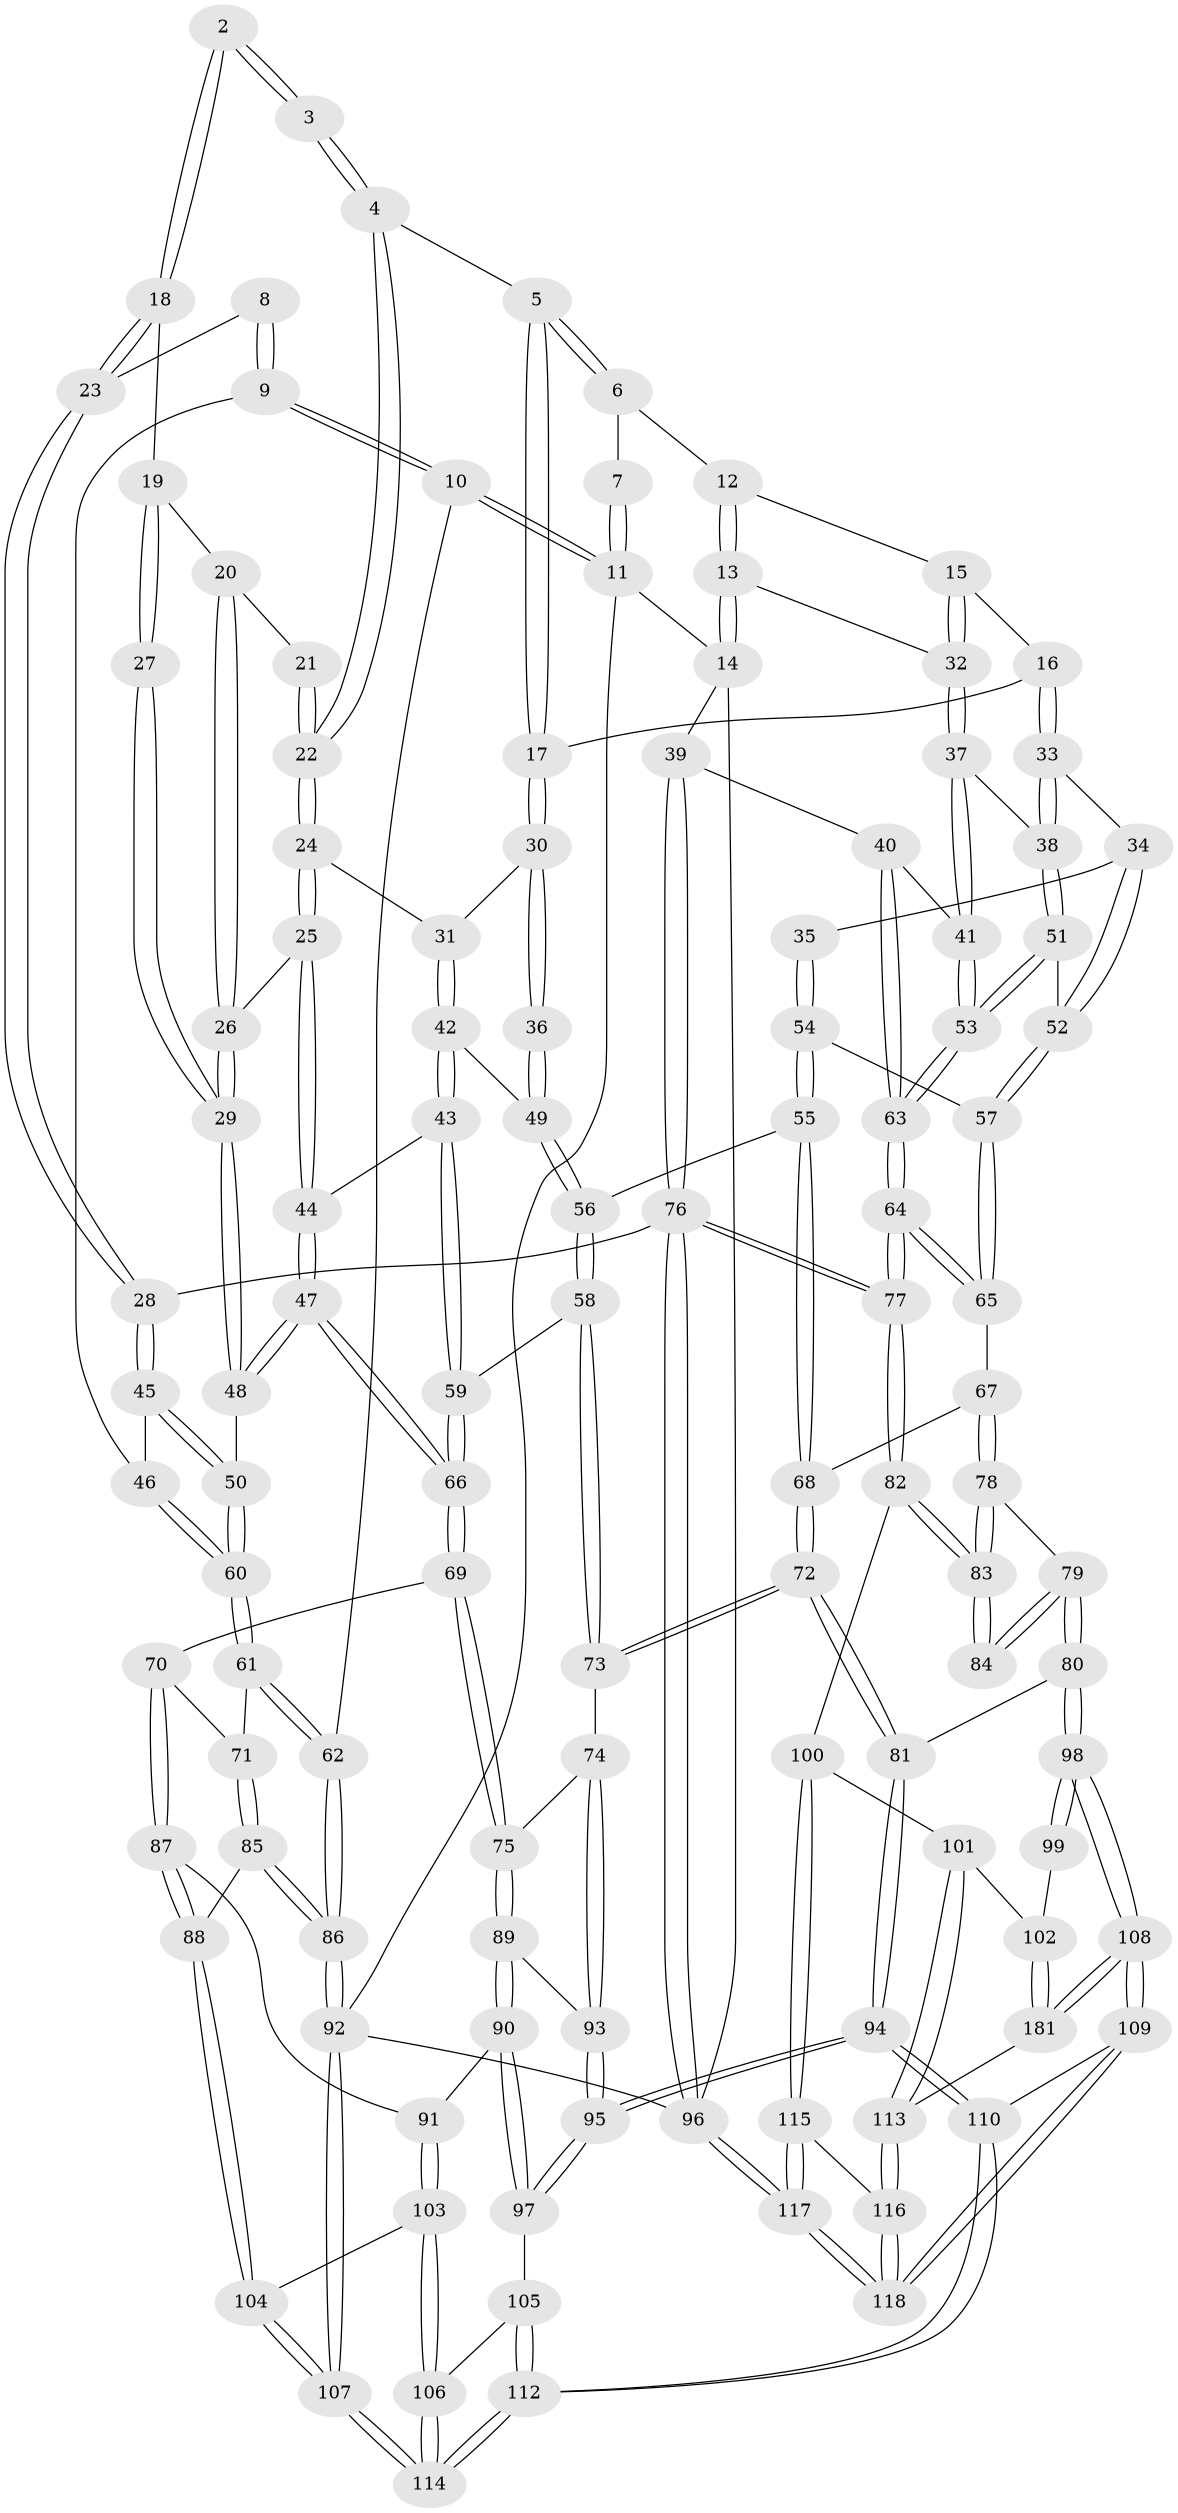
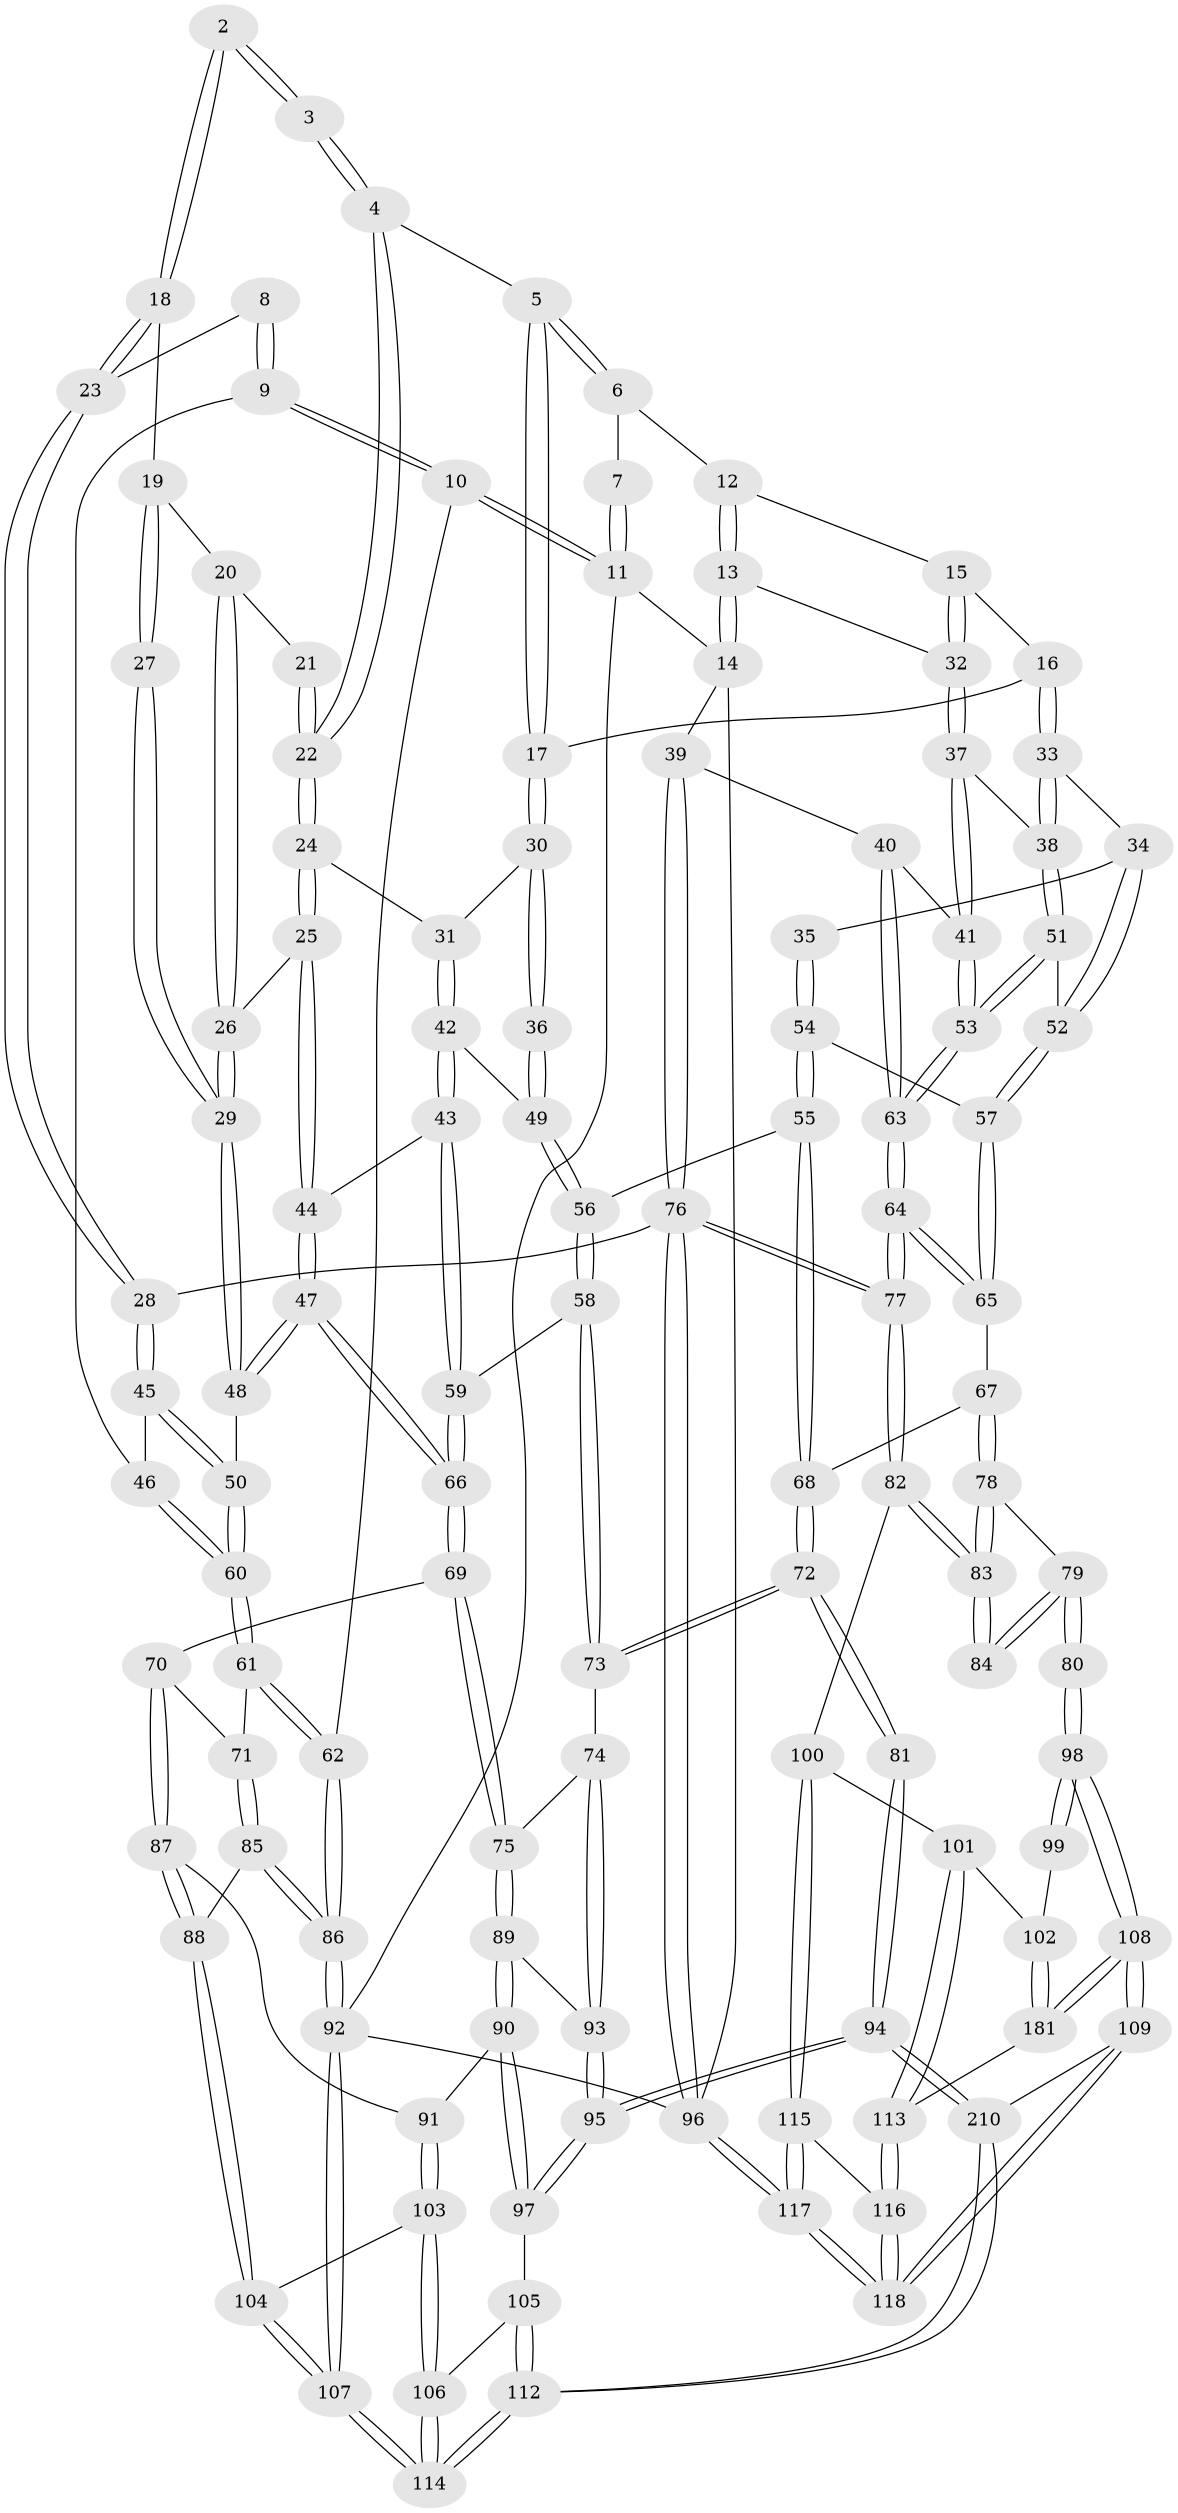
(987, 1711) -> none
(985, 2121) -> (985, 2121)
